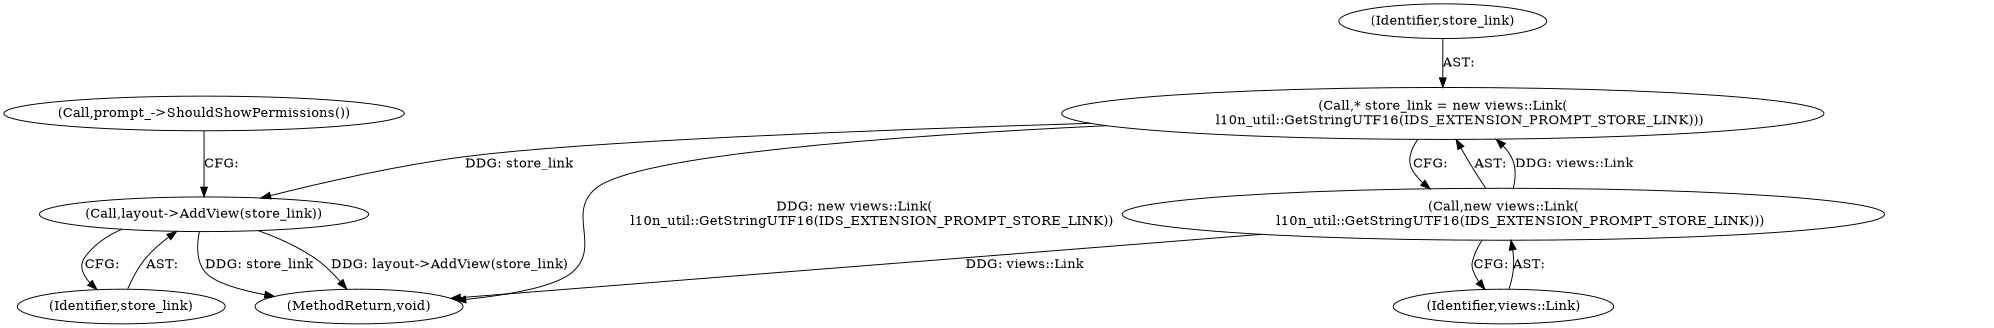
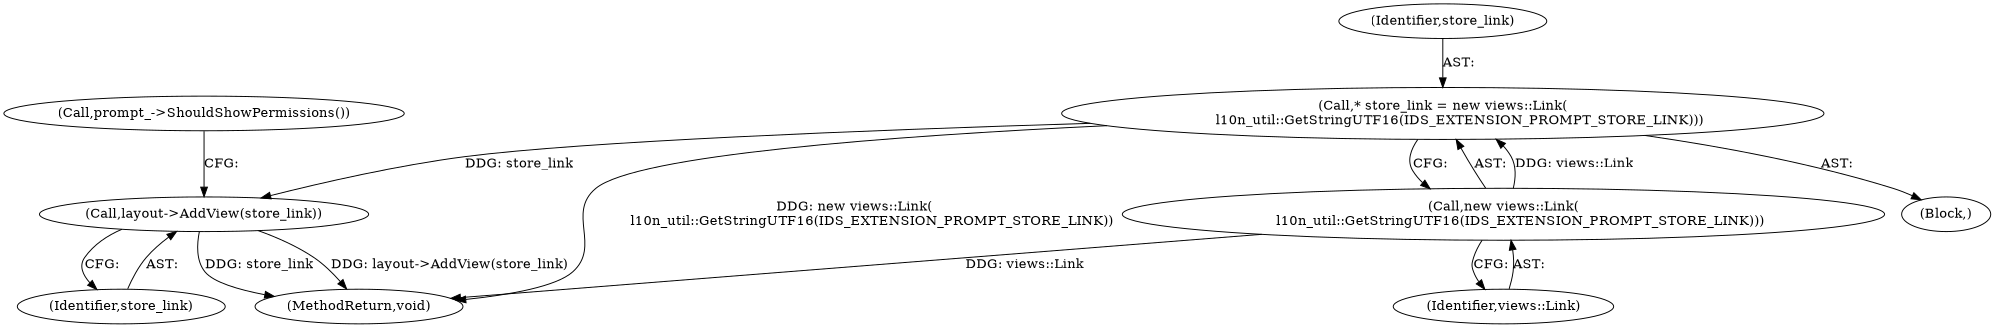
none -> (1946, 214)
